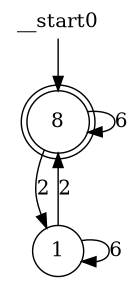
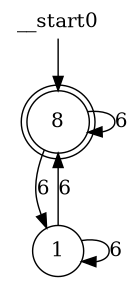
(44, 189) -> (44, 189)
(65, 189) -> (65, 189)
